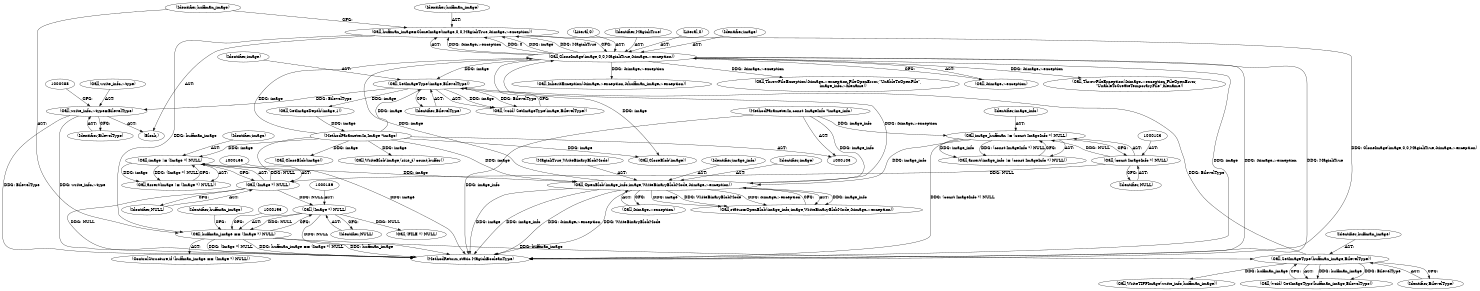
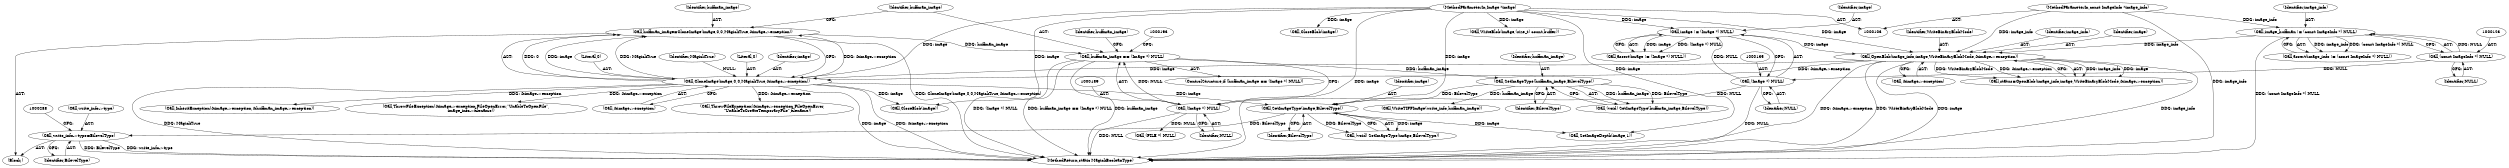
(640, 45) -> (730, 69)
(329, 124) -> (1666, 86)
(573, 161) -> (1939, 32)
